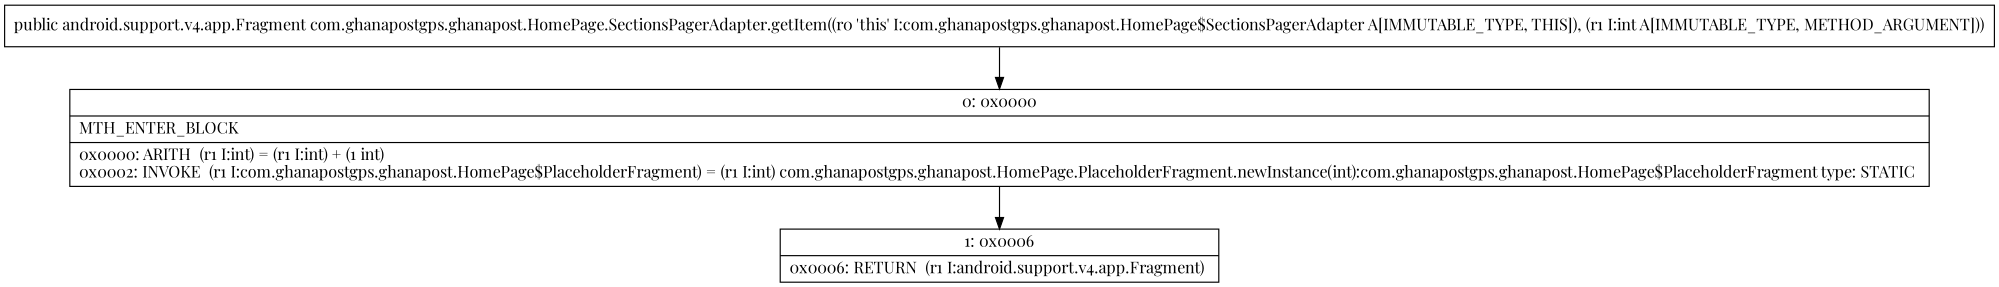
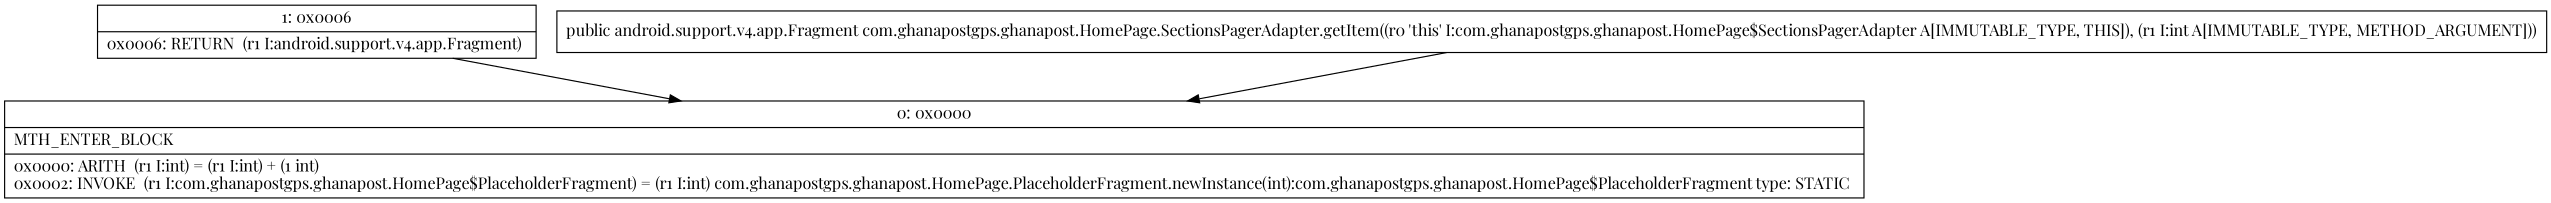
(1000, 202) -> (561, 79)
